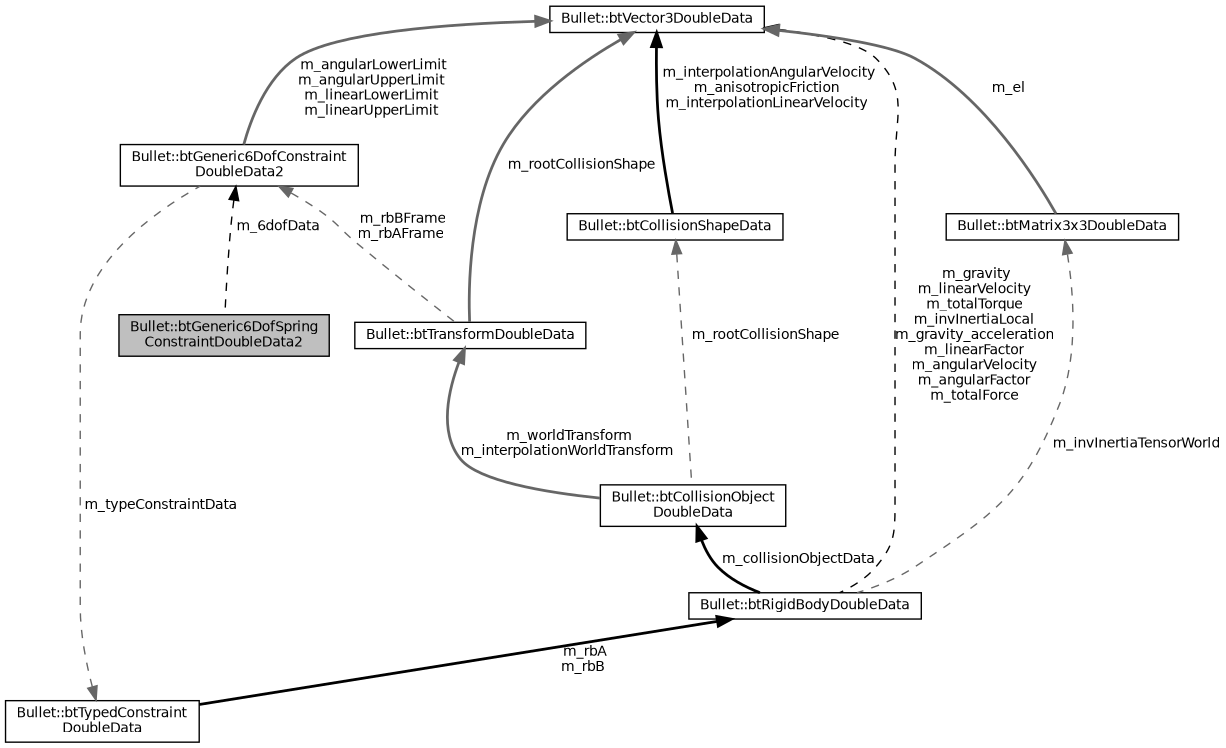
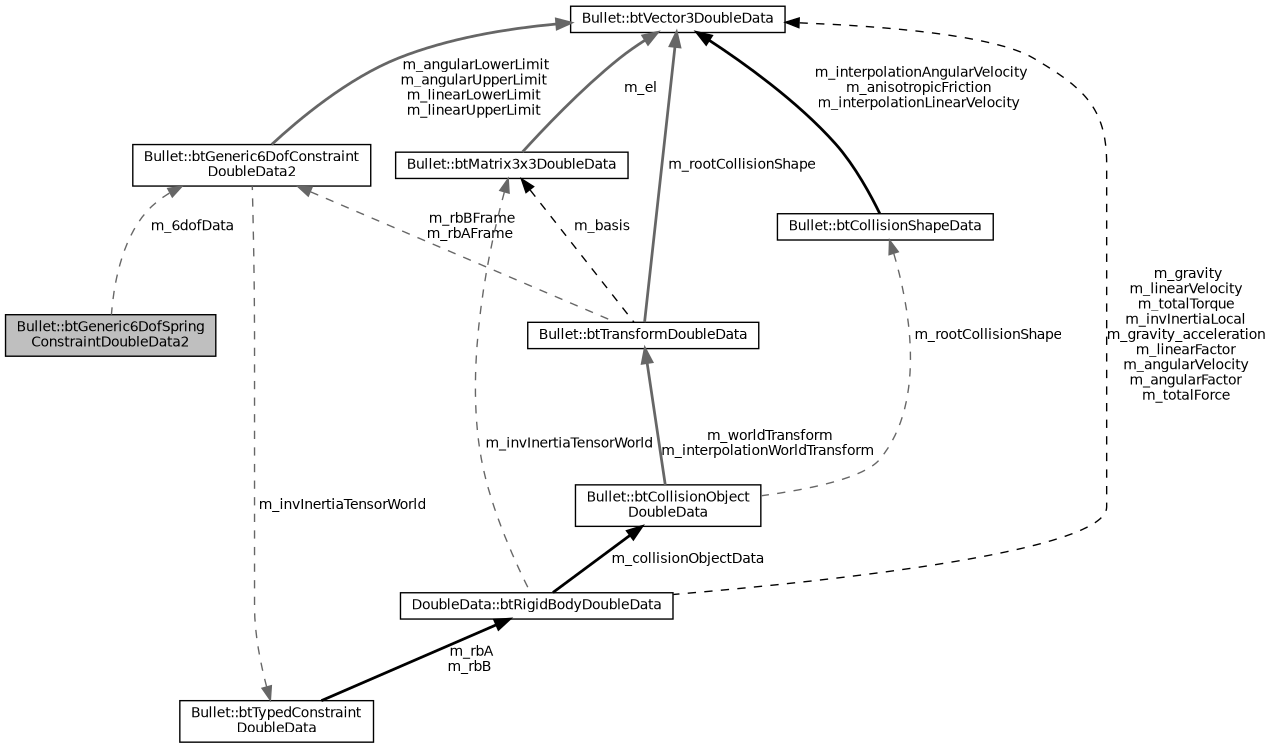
none -> (582, 256)
(228, 257) -> (126, 246)
(159, 506) -> (340, 506)
(805, 606) -> (537, 606)
